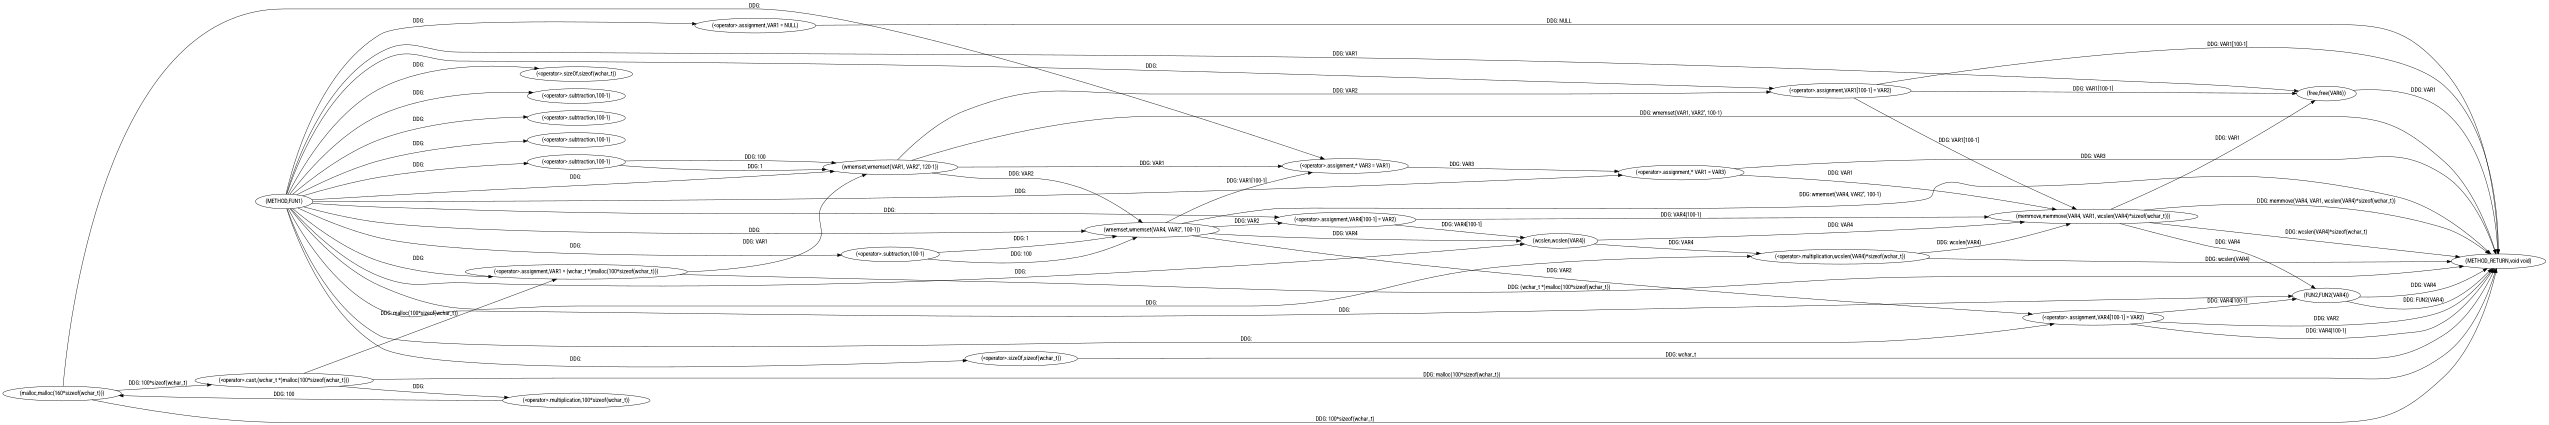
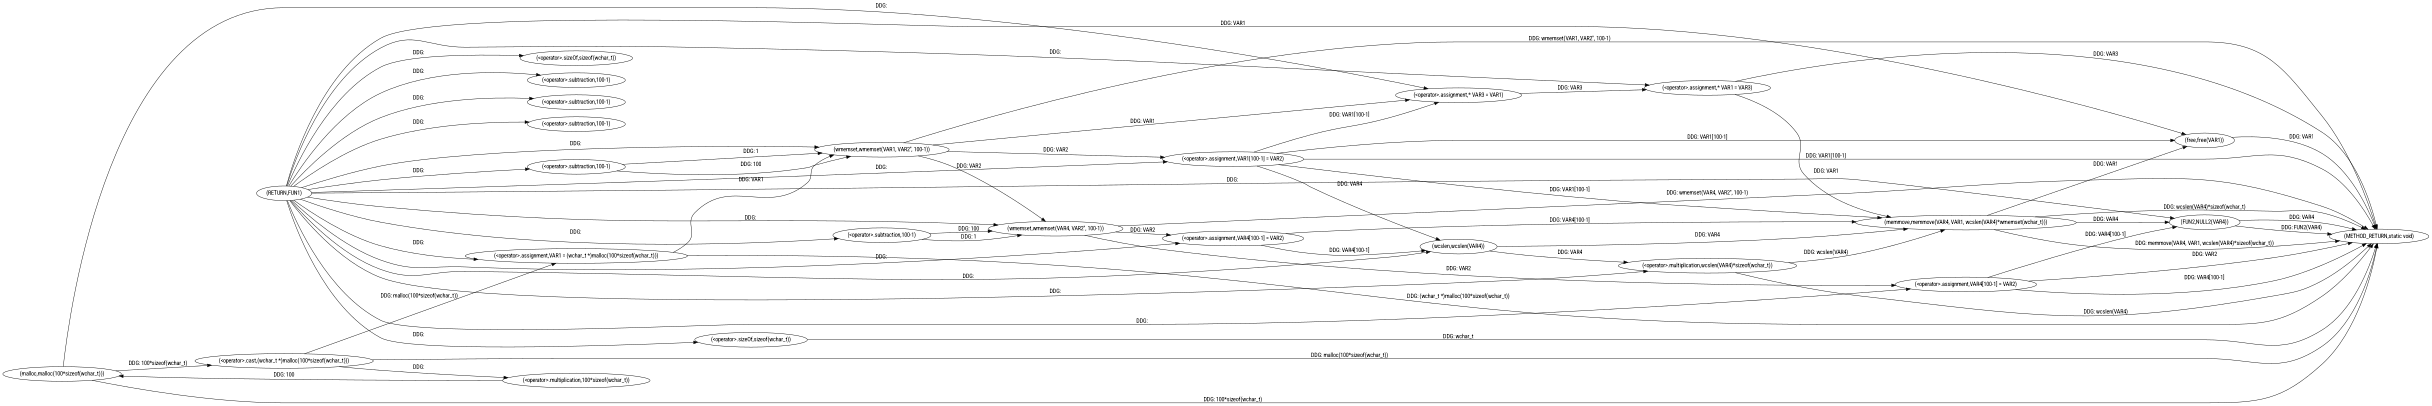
(755, 26) -> none
(2326, 94) -> (2205, 140)
(890, 167) -> (882, 150)
(1232, 194) -> (1344, 127)
(284, 201) -> (284, 193)
(2093, 216) -> (1966, 223)
(1363, 239) -> (1346, 203)
(2499, 261) -> (2379, 236)
(2326, 295) -> (2205, 222)
(62, 394) -> (62, 374)
